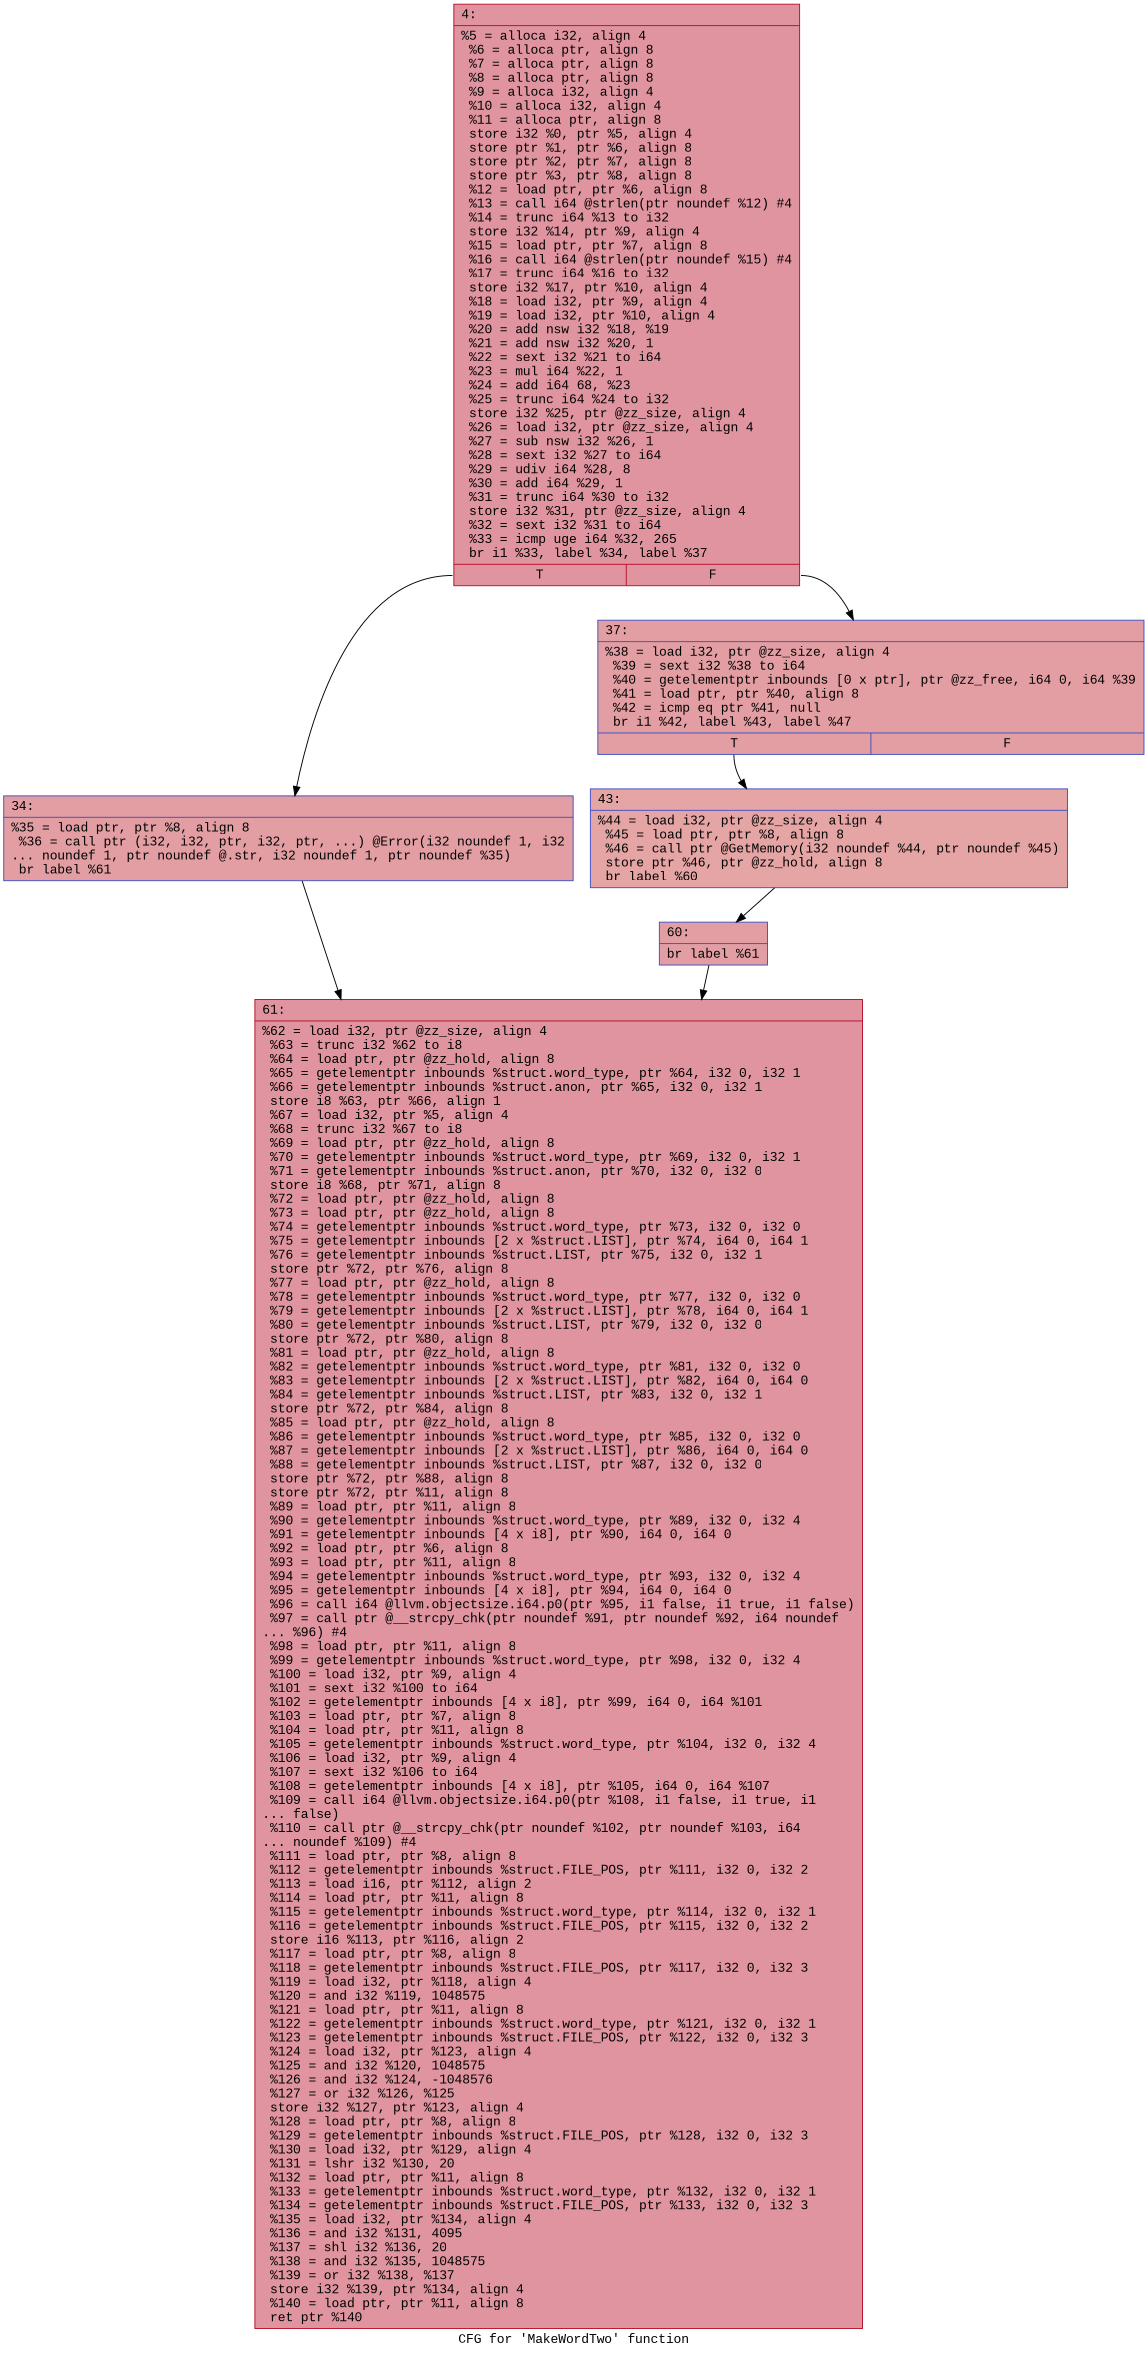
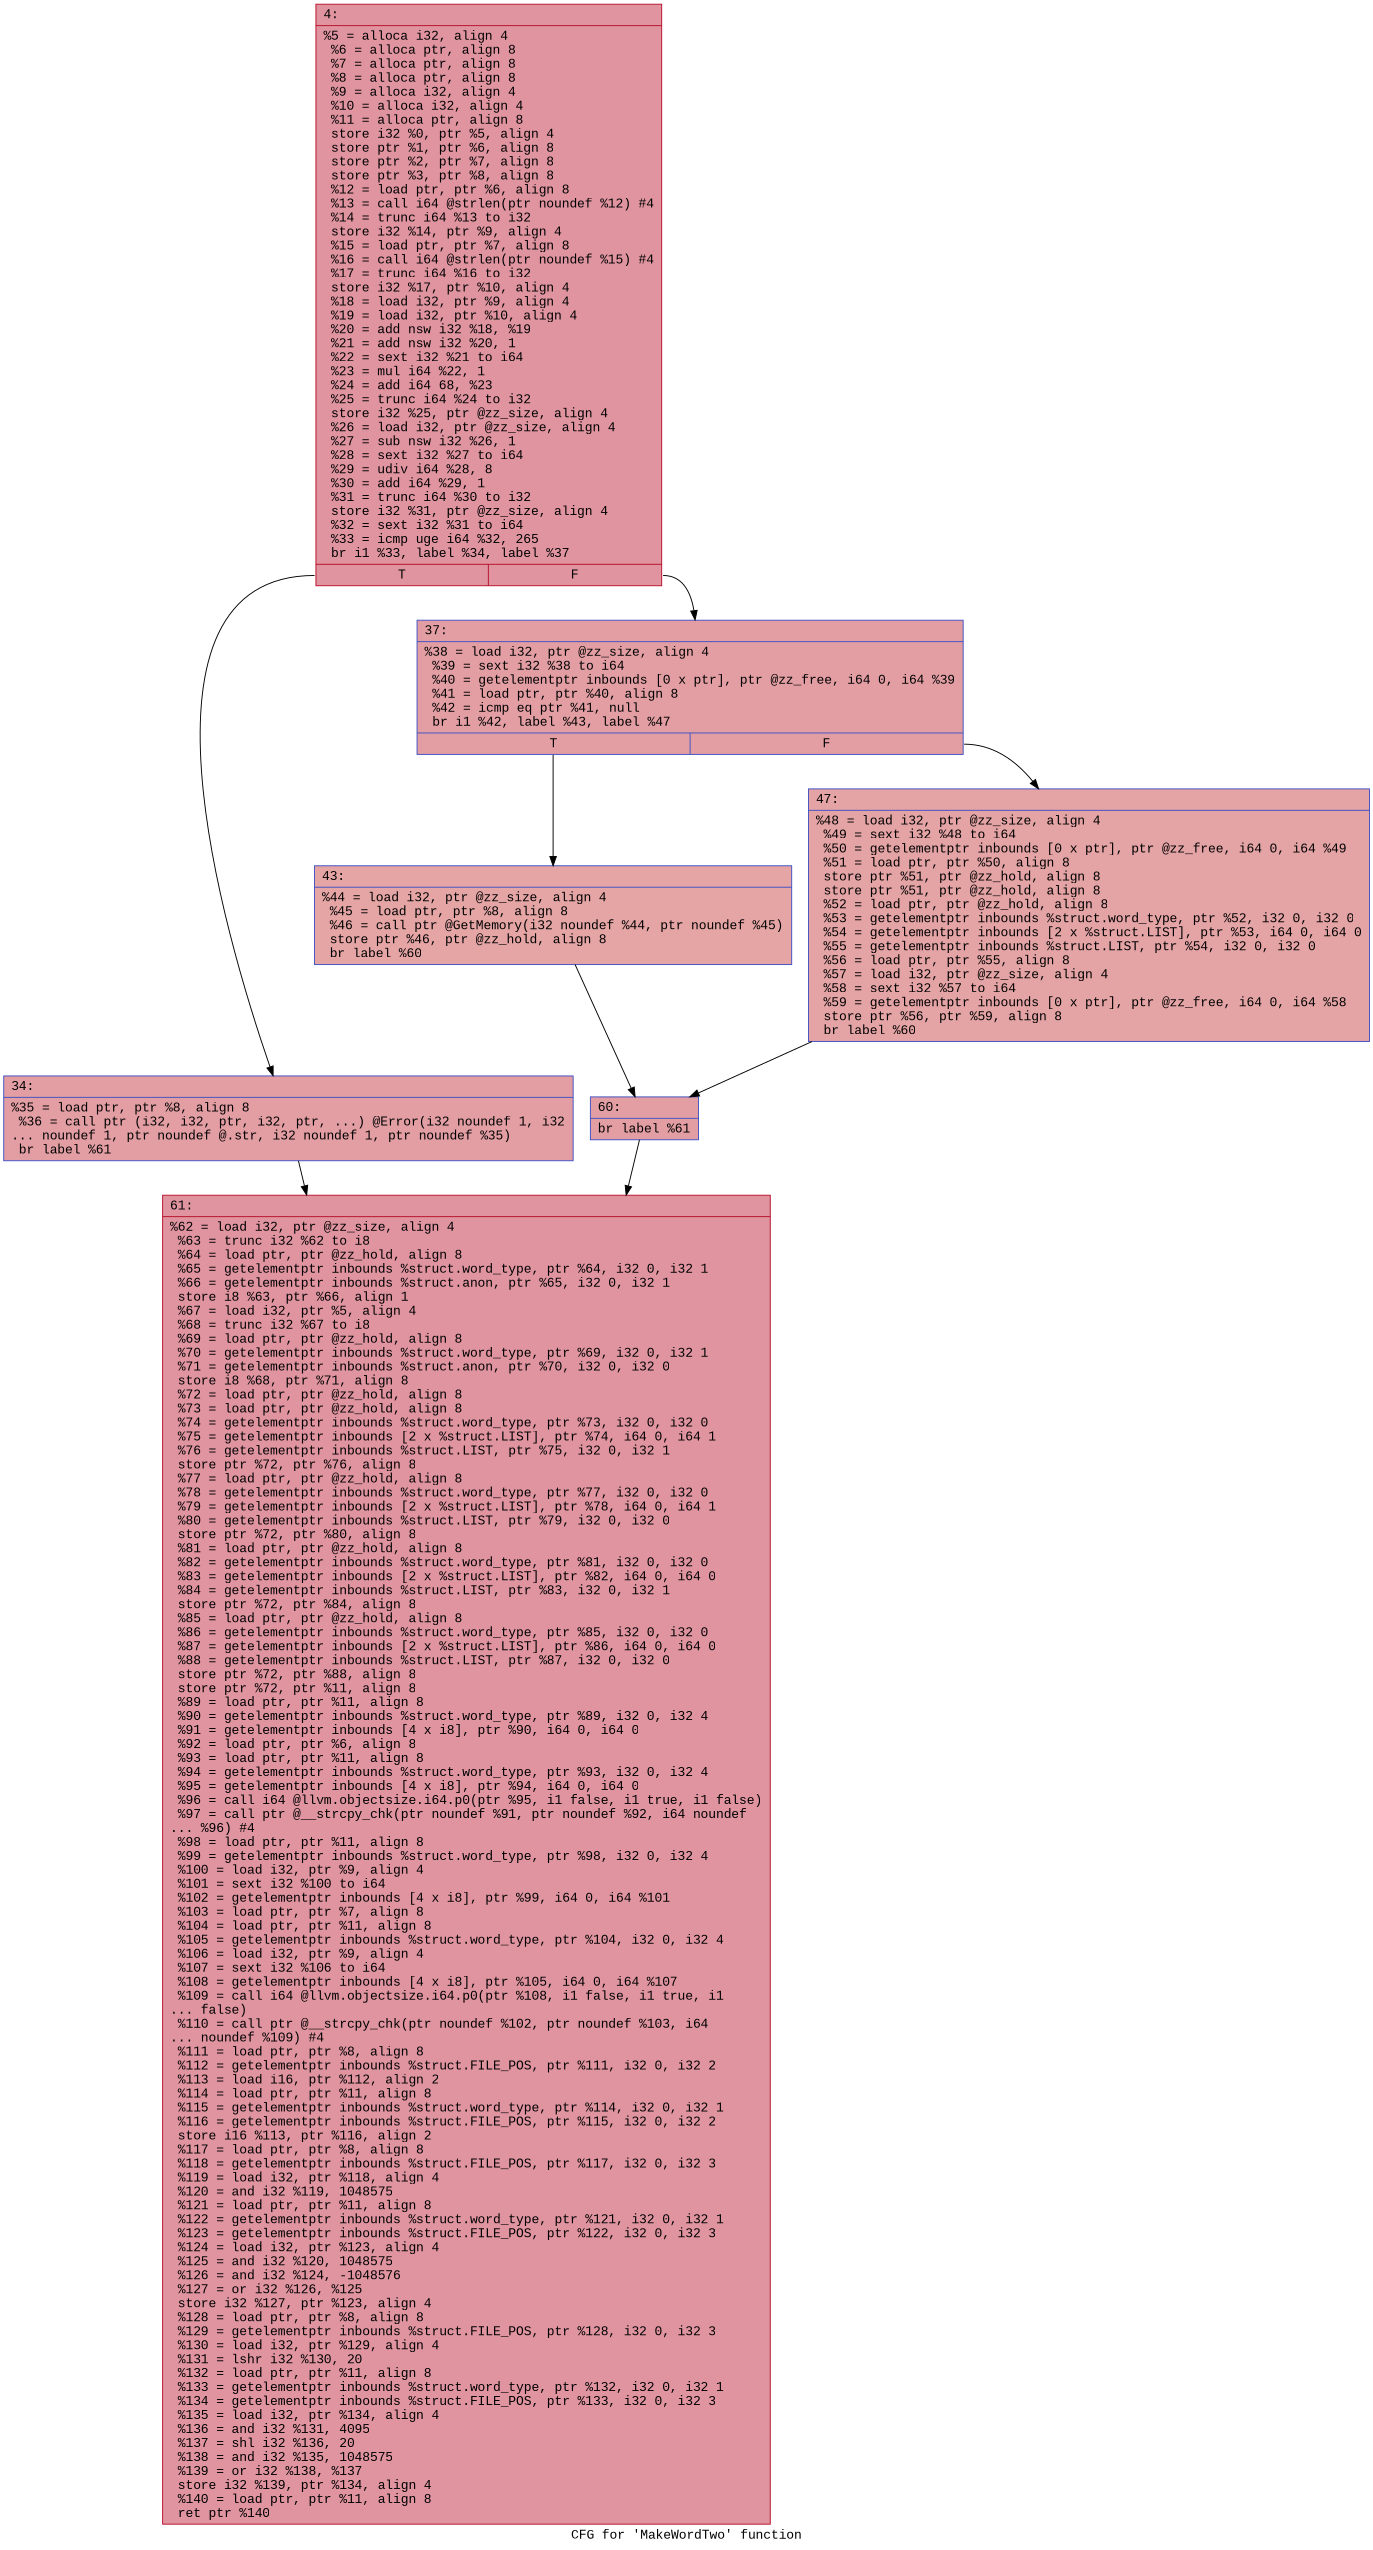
none -> (1089, 915)
